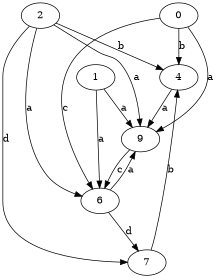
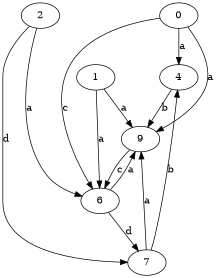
(106, 45) -> none
(182, 46) -> (182, 46)
(113, 58) -> (144, 205)
(165, 108) -> (165, 108)
